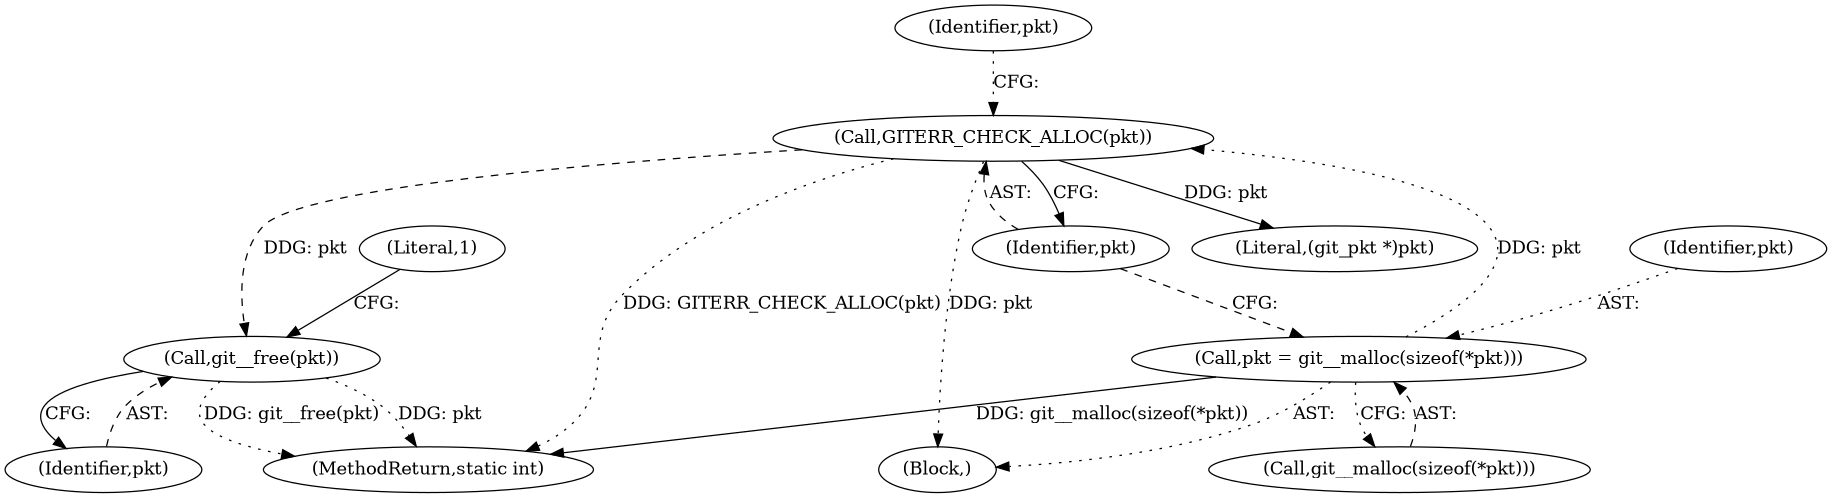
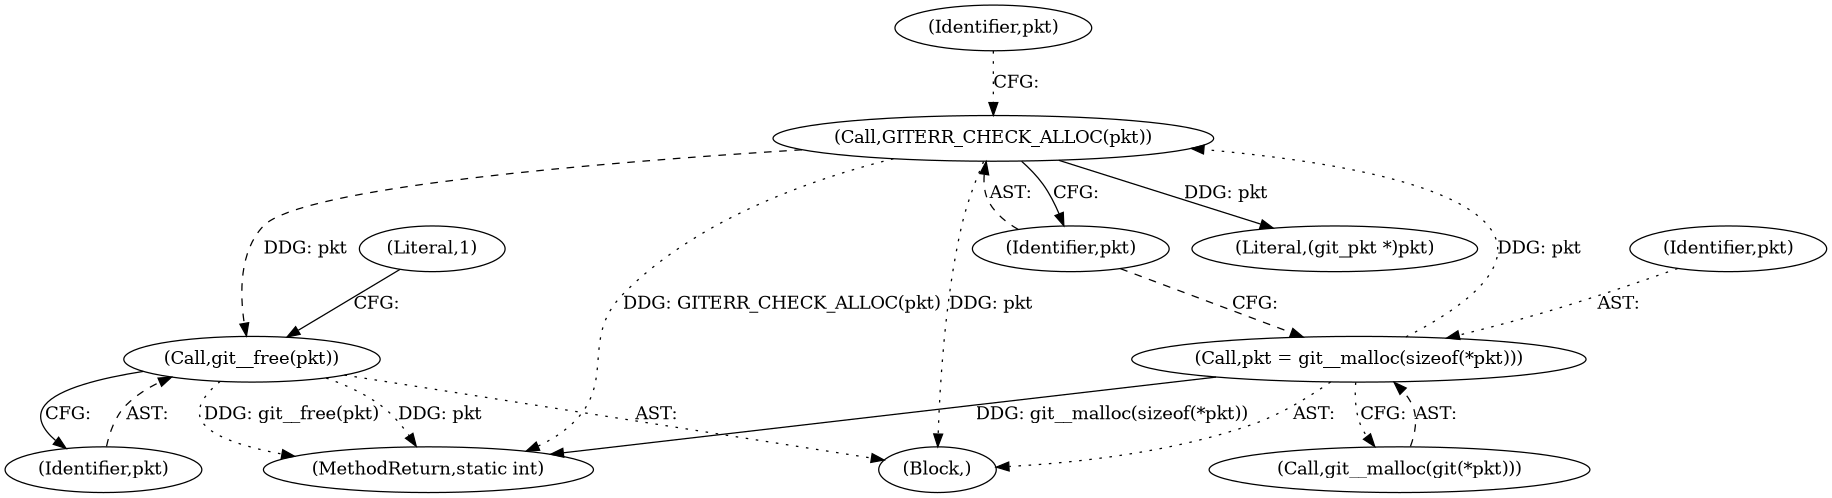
none -> (608, 417)
(1400, 470) -> (1400, 470)
